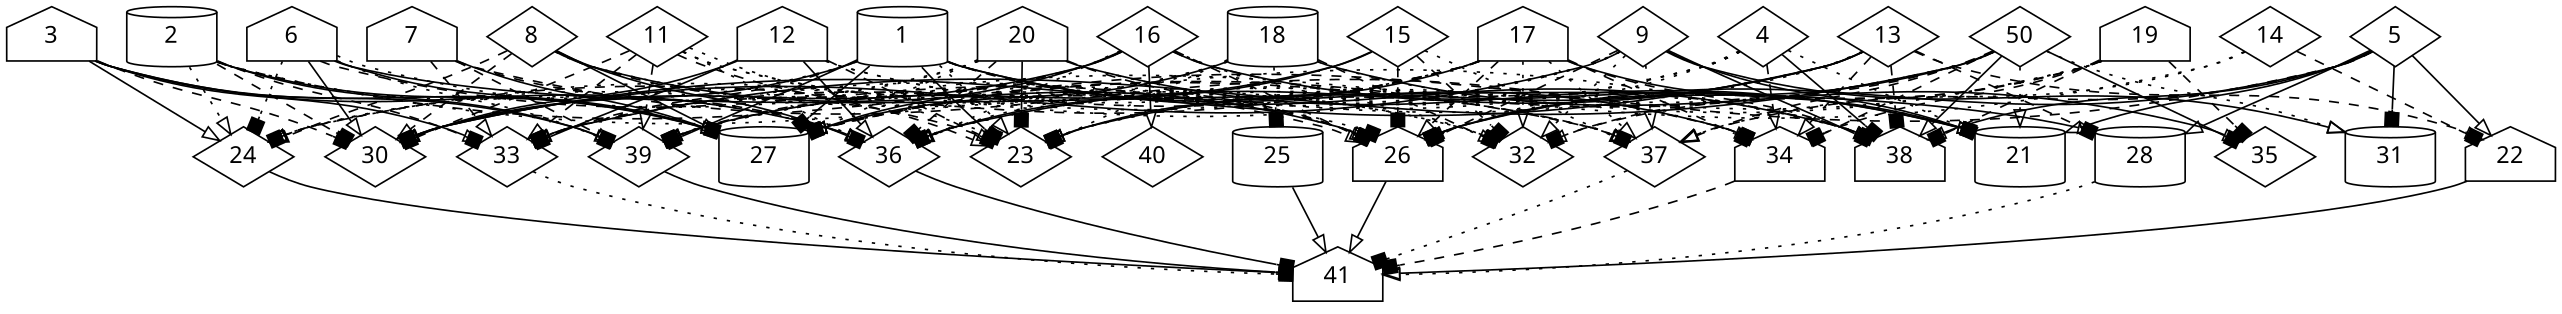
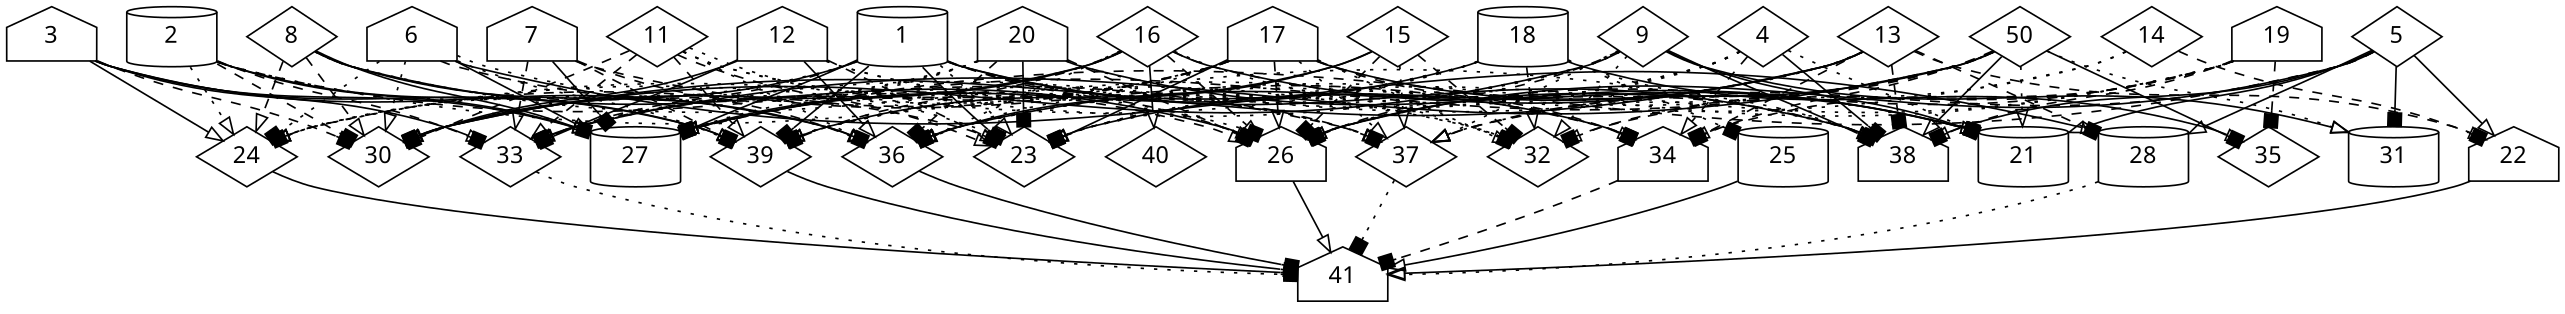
(330, 91) -> (398, 88)
none -> (1081, 98)
